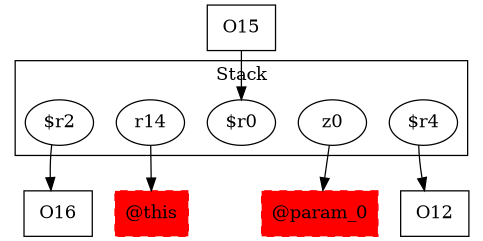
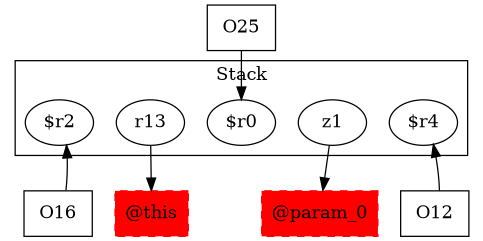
(241, 28) -> (241, 28)
(150, 123) -> (150, 123)
(332, 123) -> (332, 123)
(420, 163) -> (438, 174)
(50, 164) -> (67, 174)
